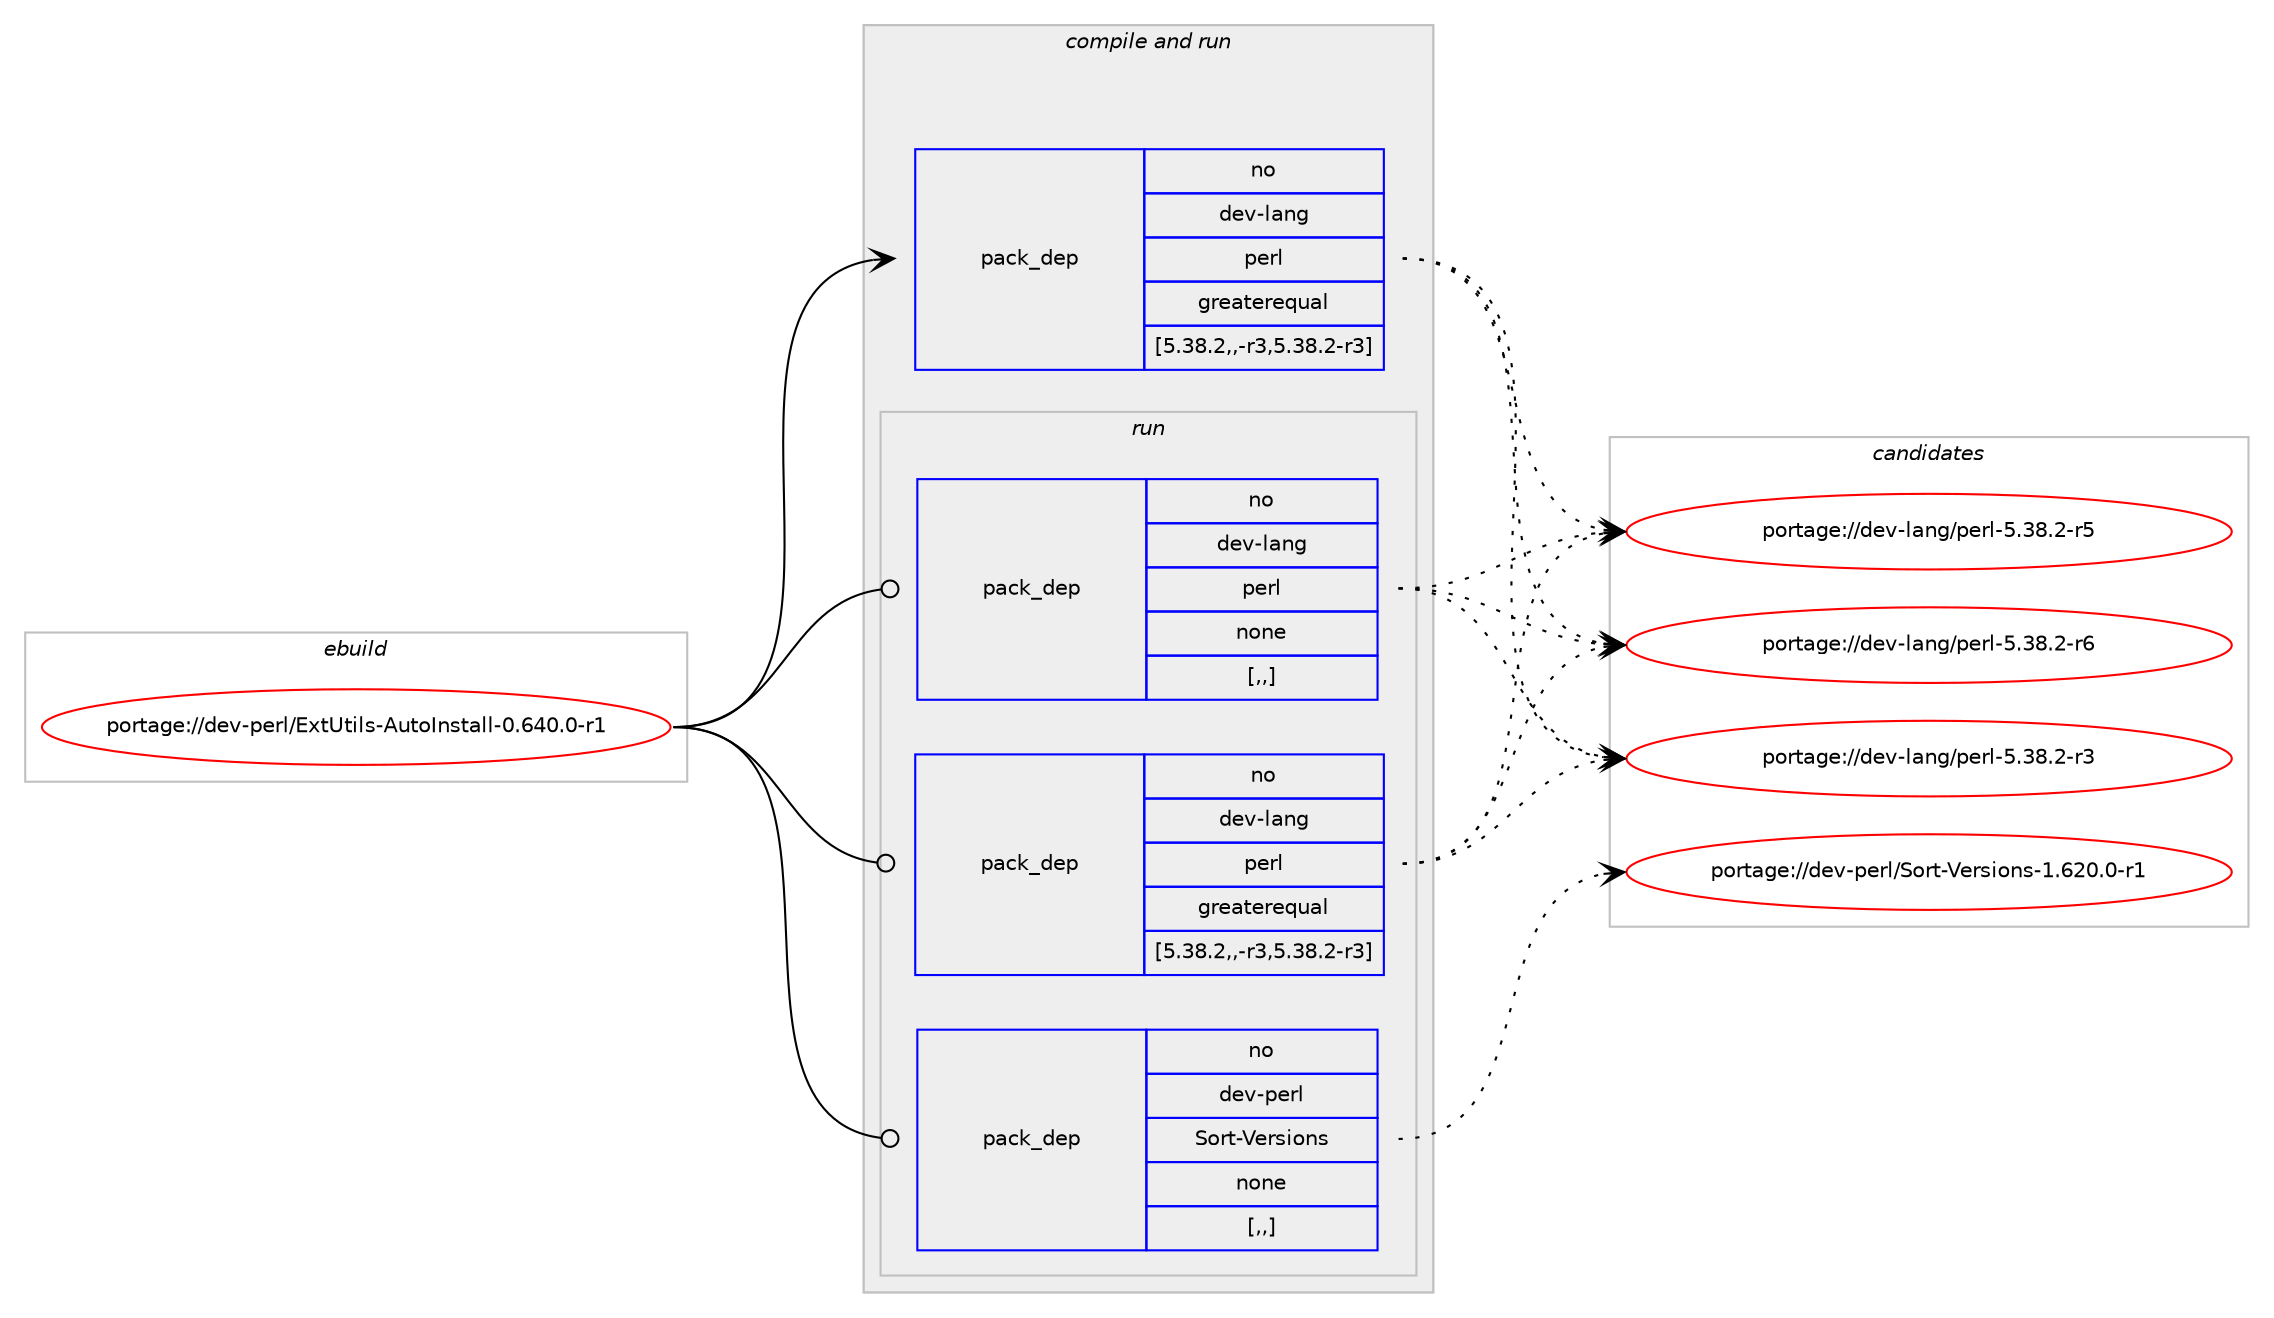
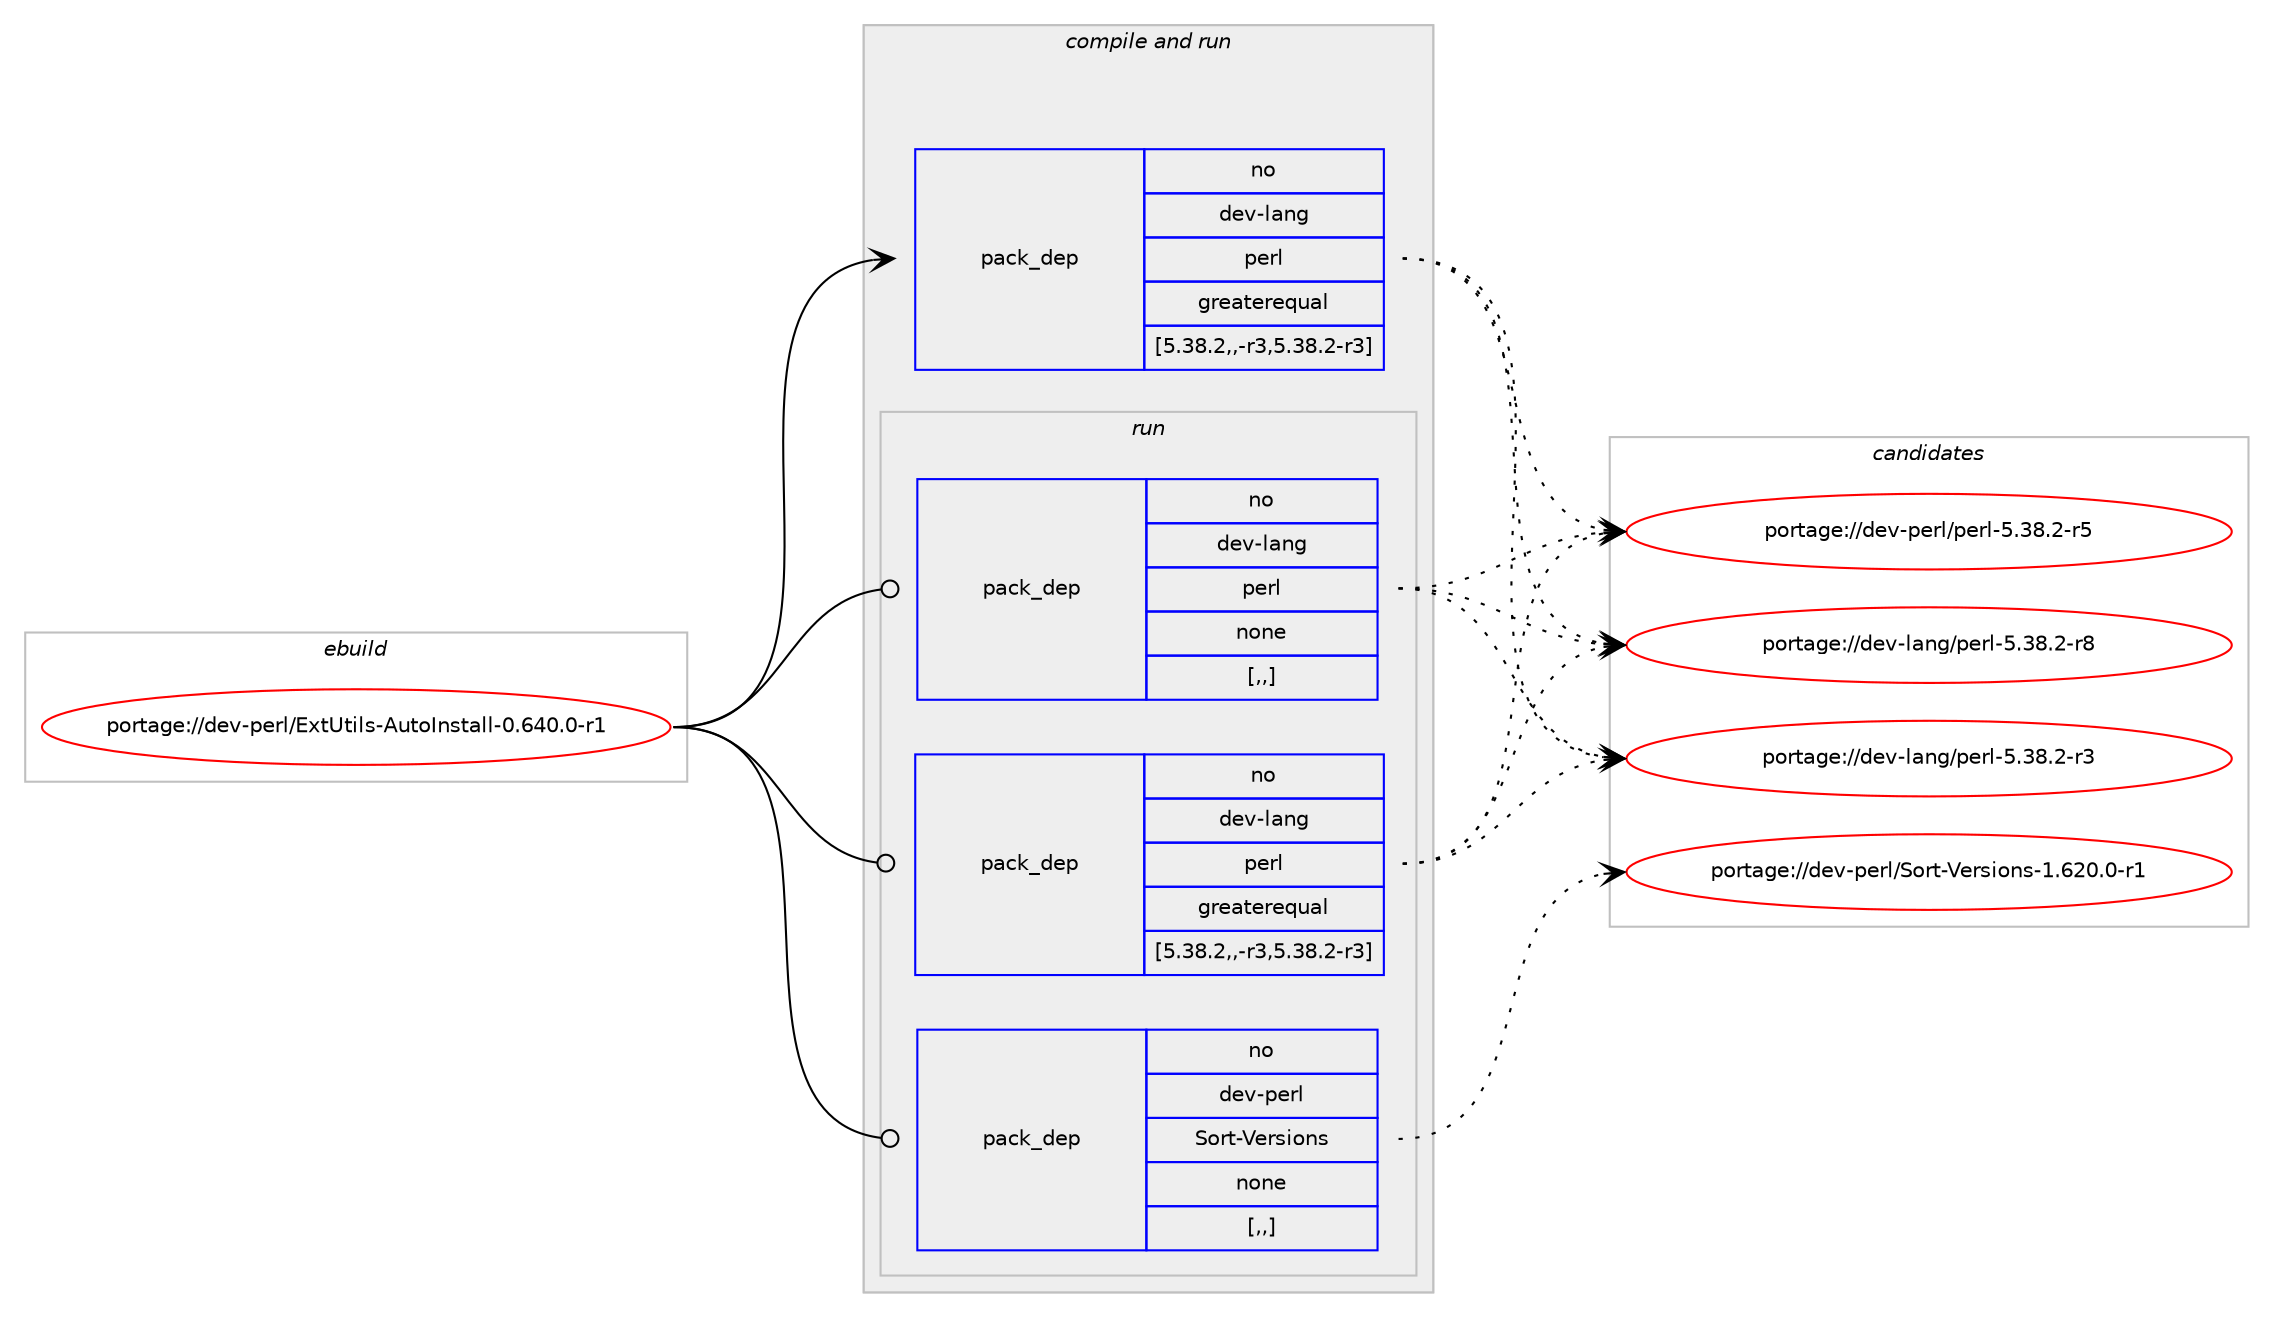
(1929, 532) -> (1929, 532)
(1929, 645) -> (1929, 645)
